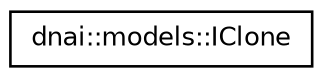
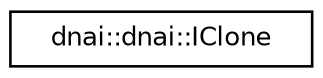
(161, 39) -> (161, 39)
